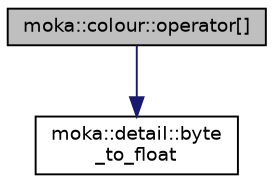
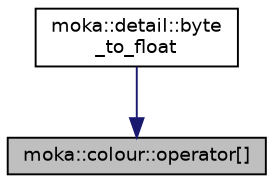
(137, 71) -> (137, 92)
